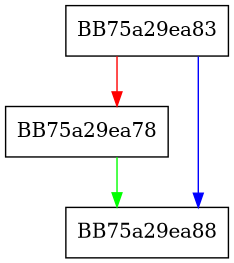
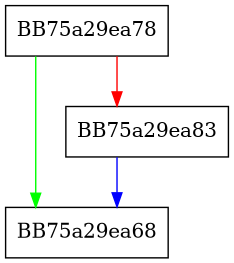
(117, 74) -> (117, 74)
(147, 233) -> (87, 233)
